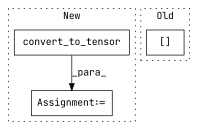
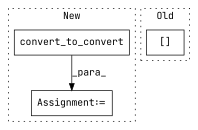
(72, 43) -> (72, 43)
